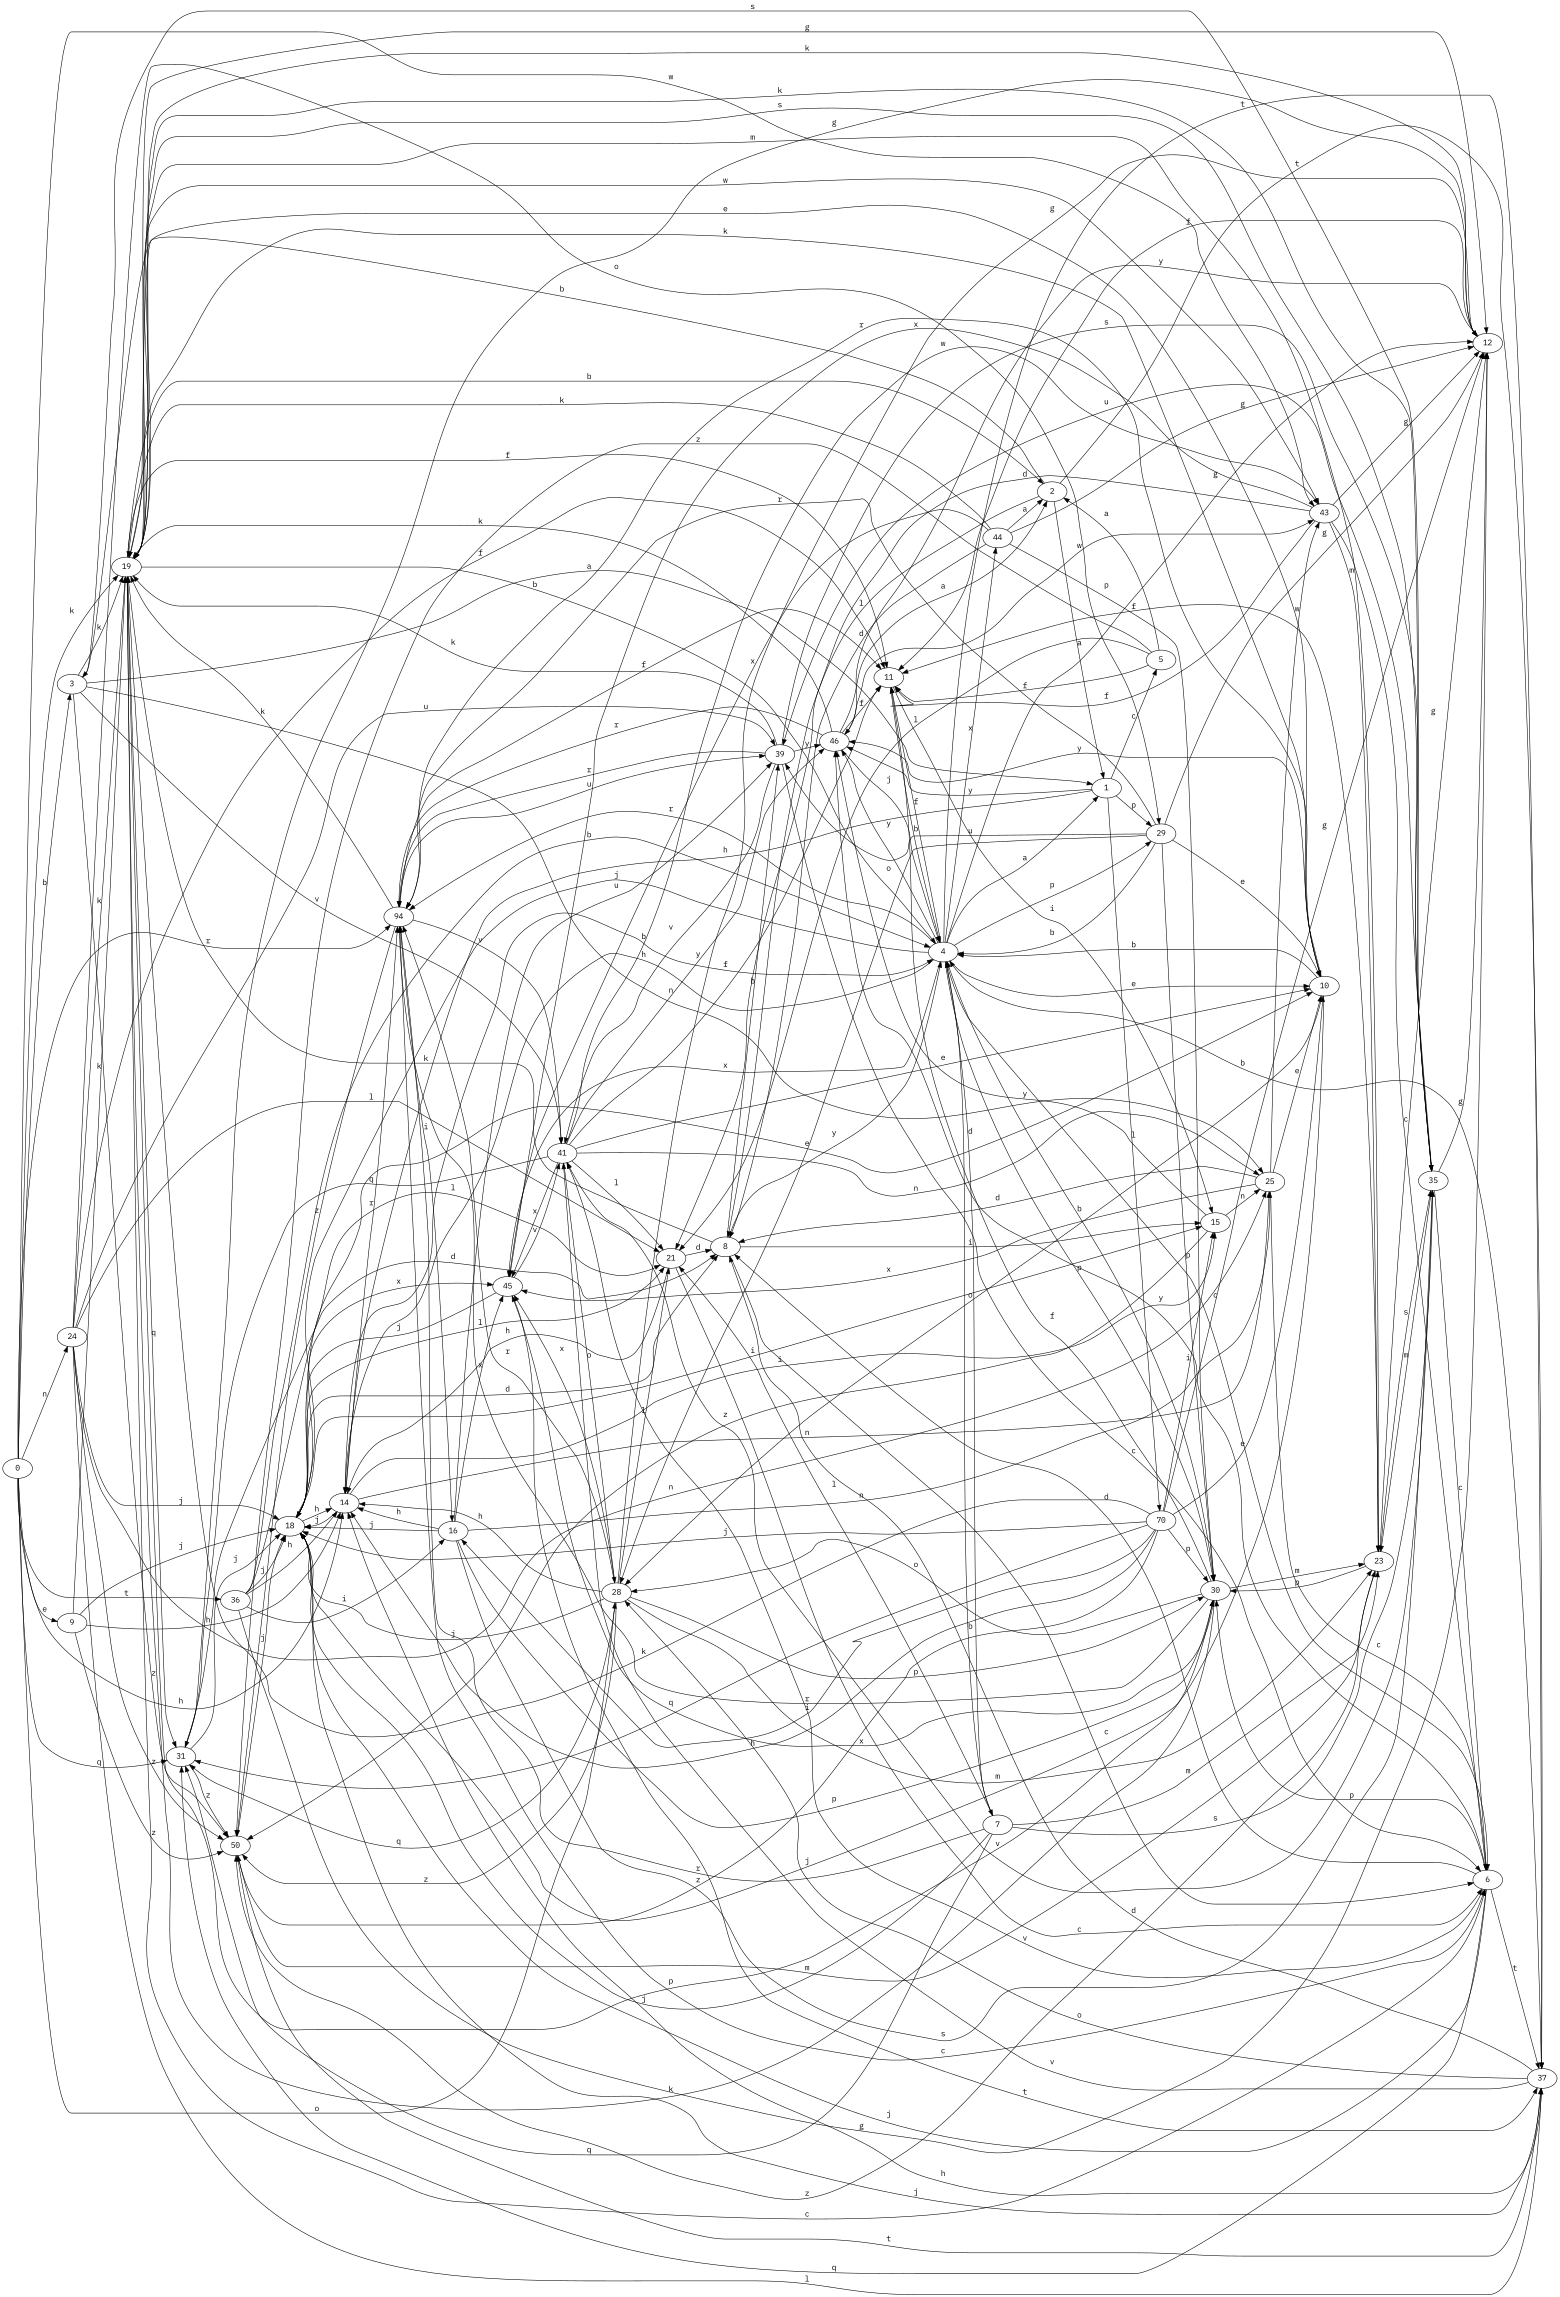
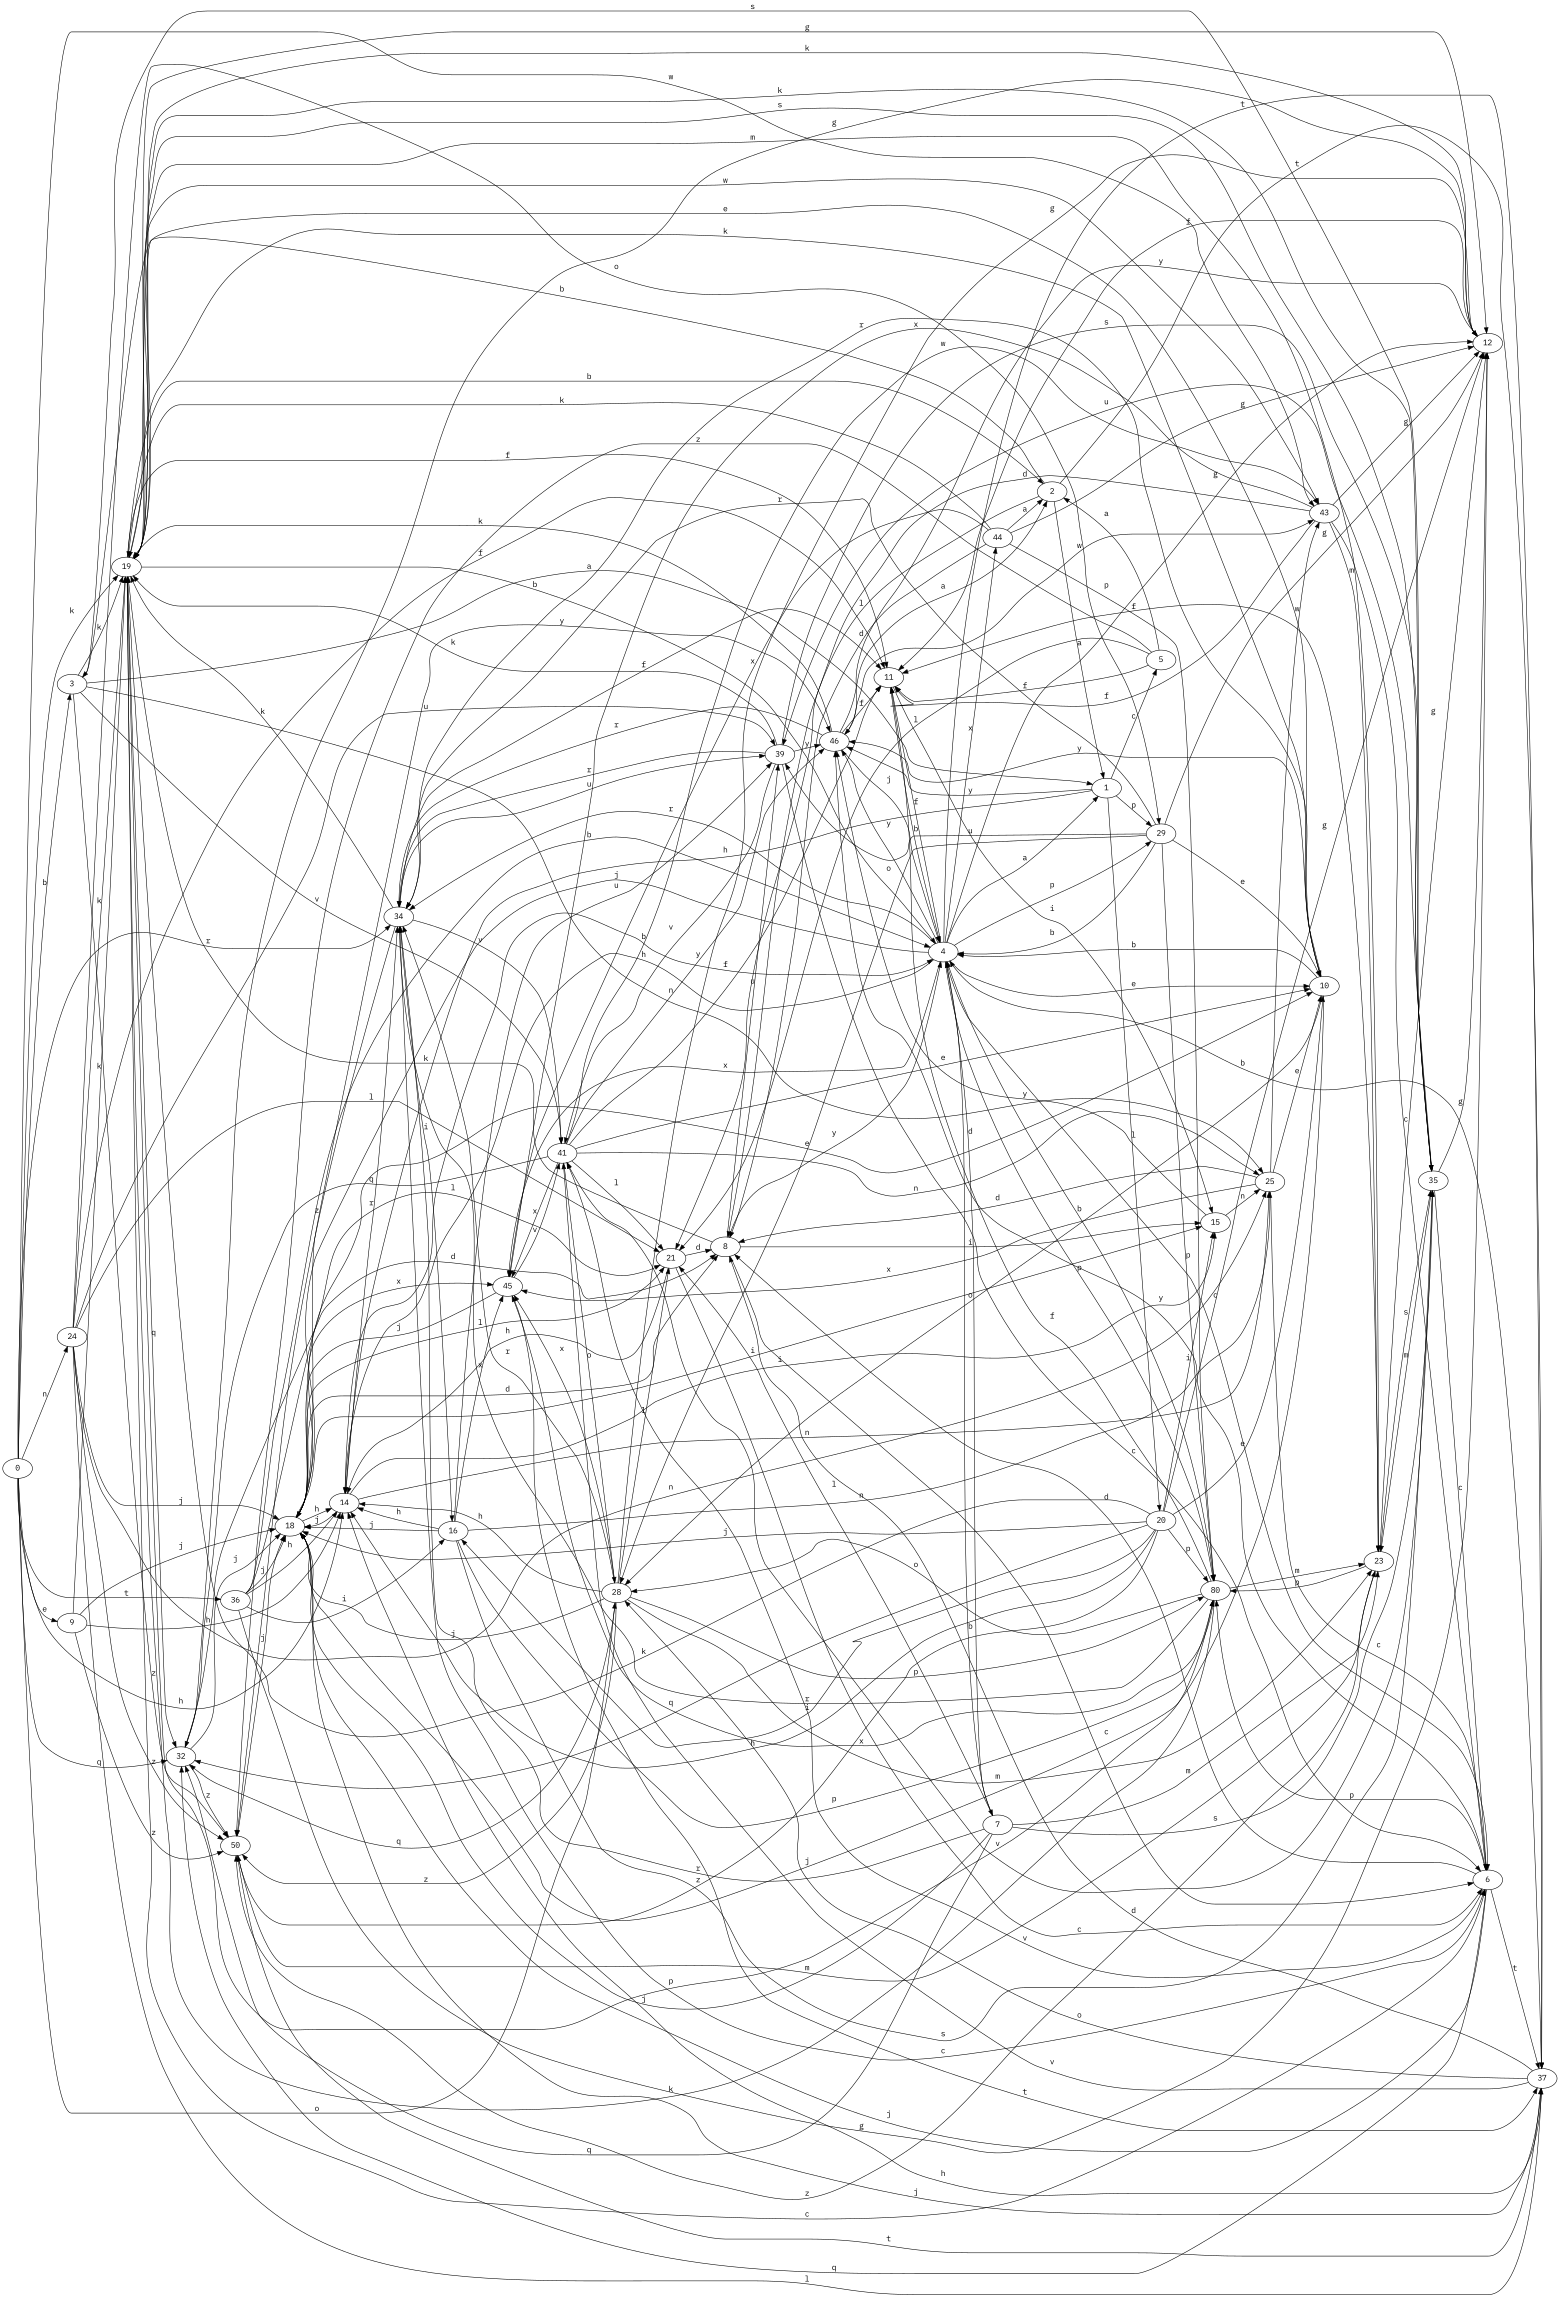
none -> (390, 865)
(399, 917) -> (399, 917)
(753, 981) -> (753, 981)
(680, 1449) -> none
(1161, 1521) -> (1161, 1521)
(1216, 1591) -> (1216, 1591)
(181, 1757) -> (181, 1757)
